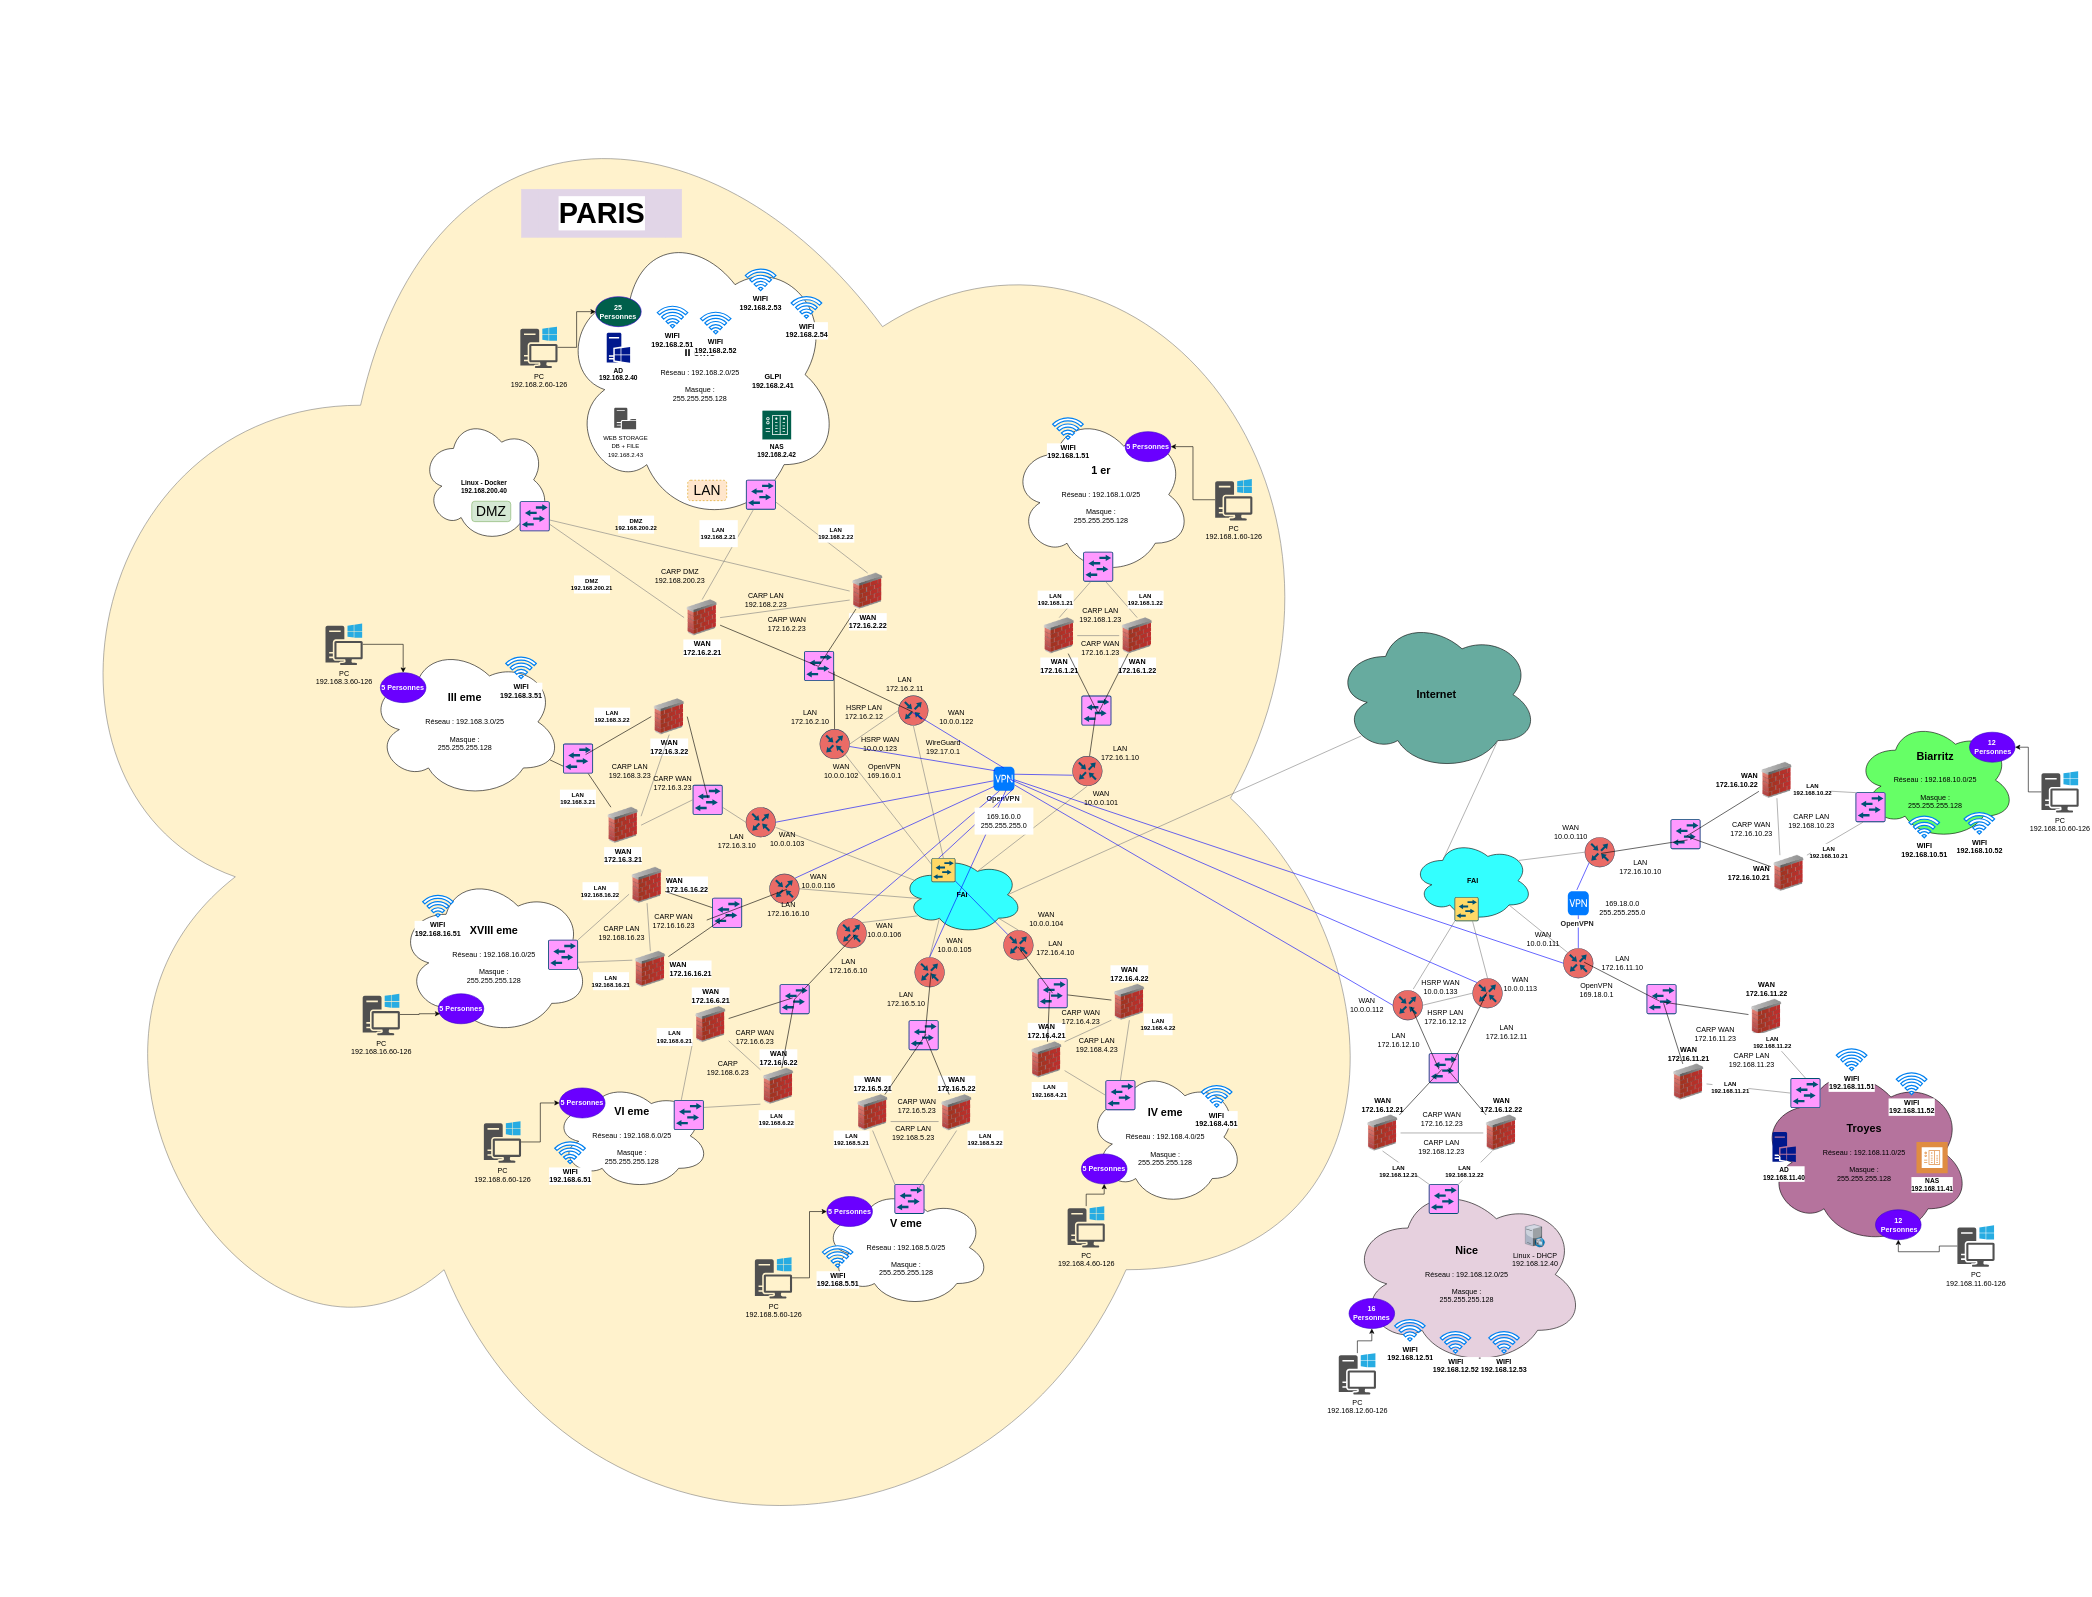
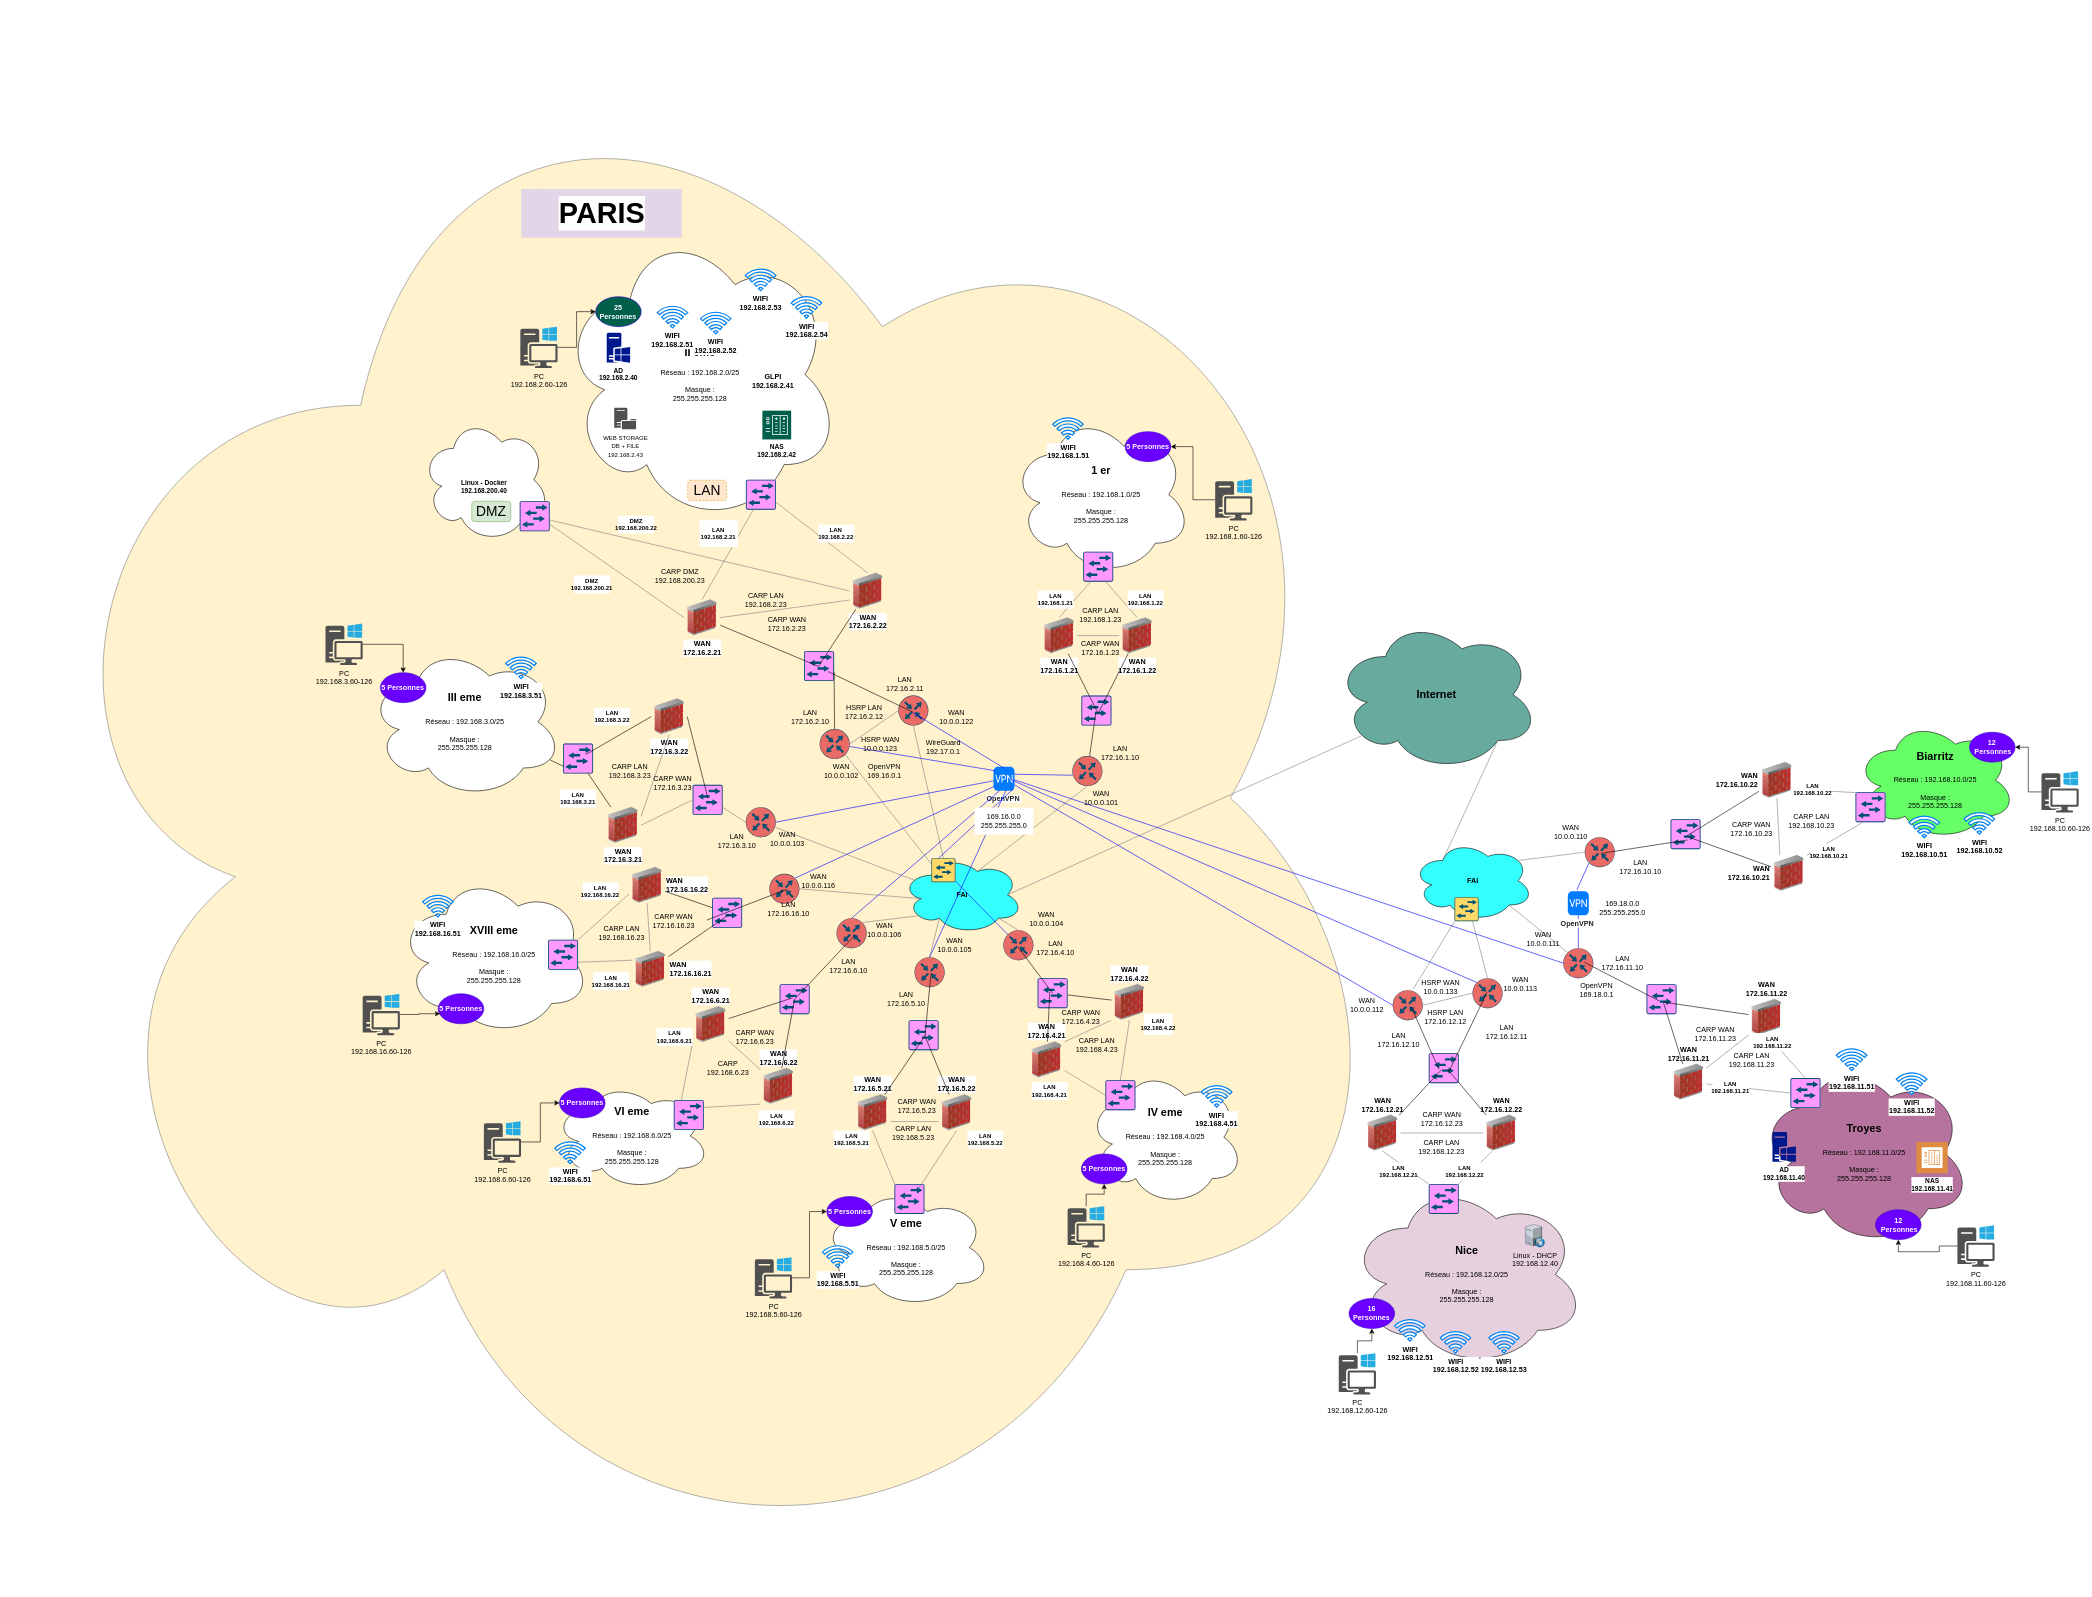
none -> (1728, 1051)
